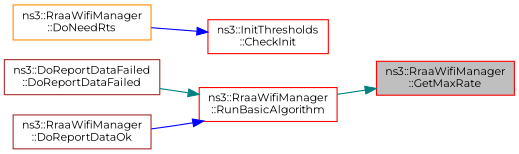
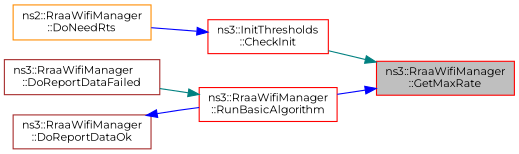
(82, 22) -> (82, 22)
none -> (347, 55)
(82, 77) -> (82, 77)
(351, 92) -> (351, 92)
(172, 126) -> (178, 110)
